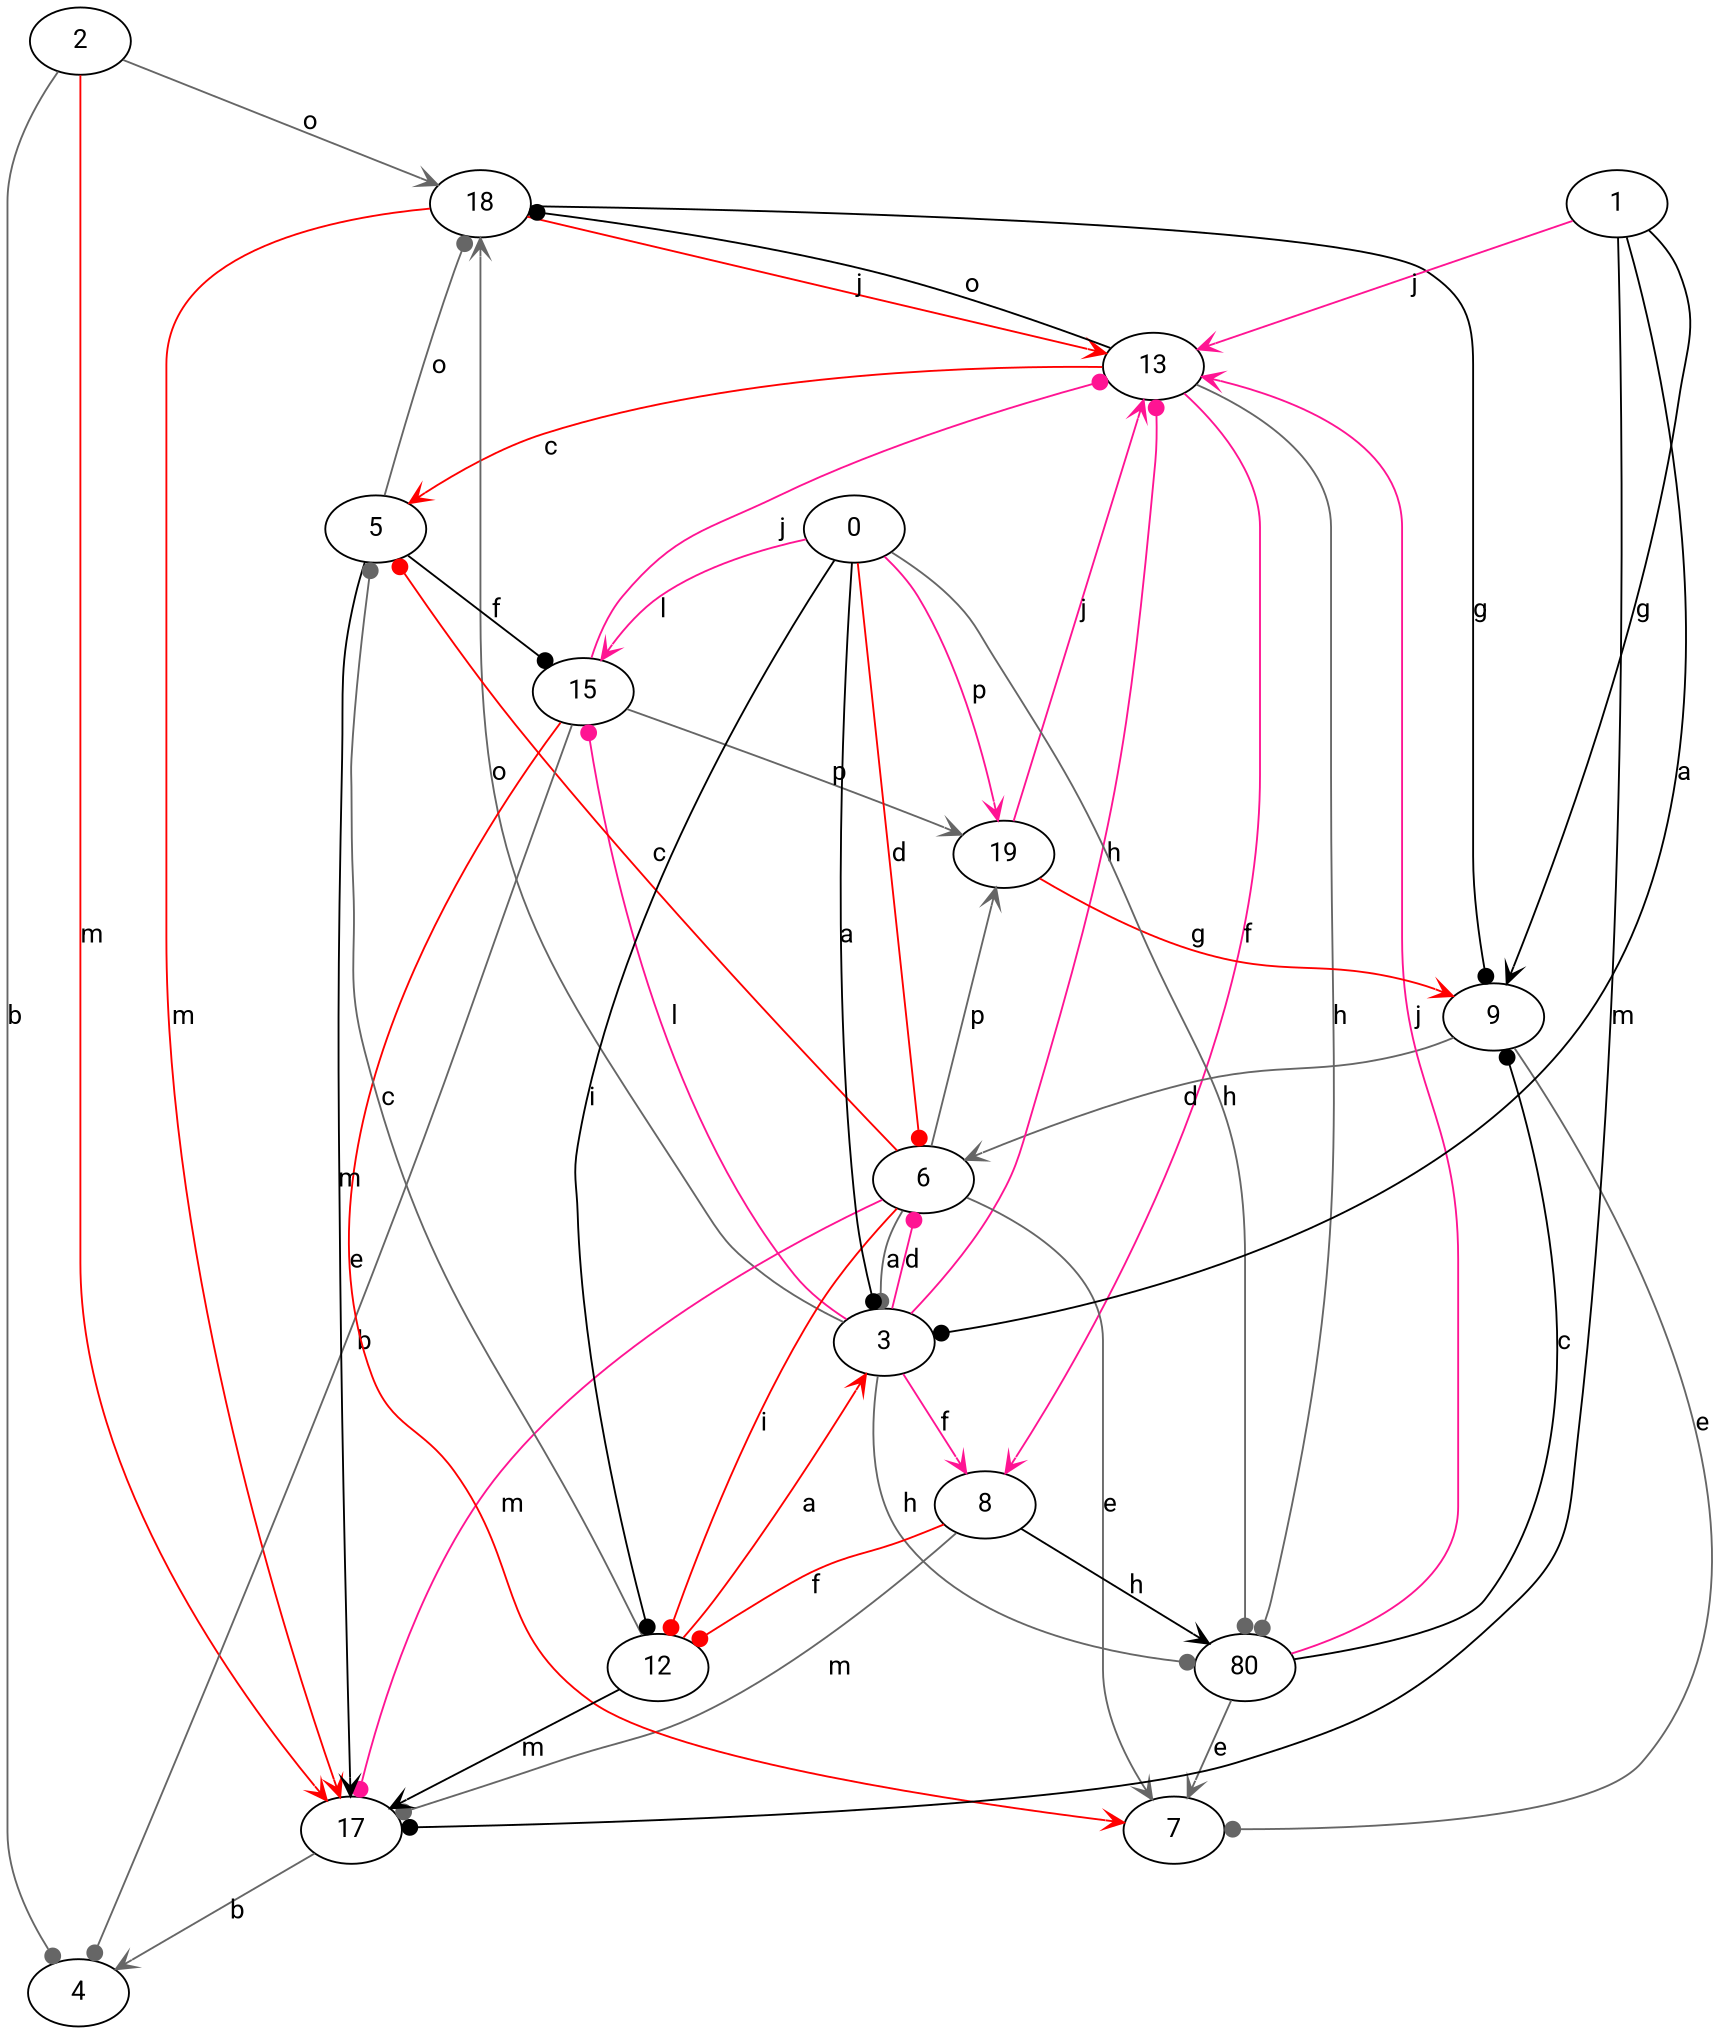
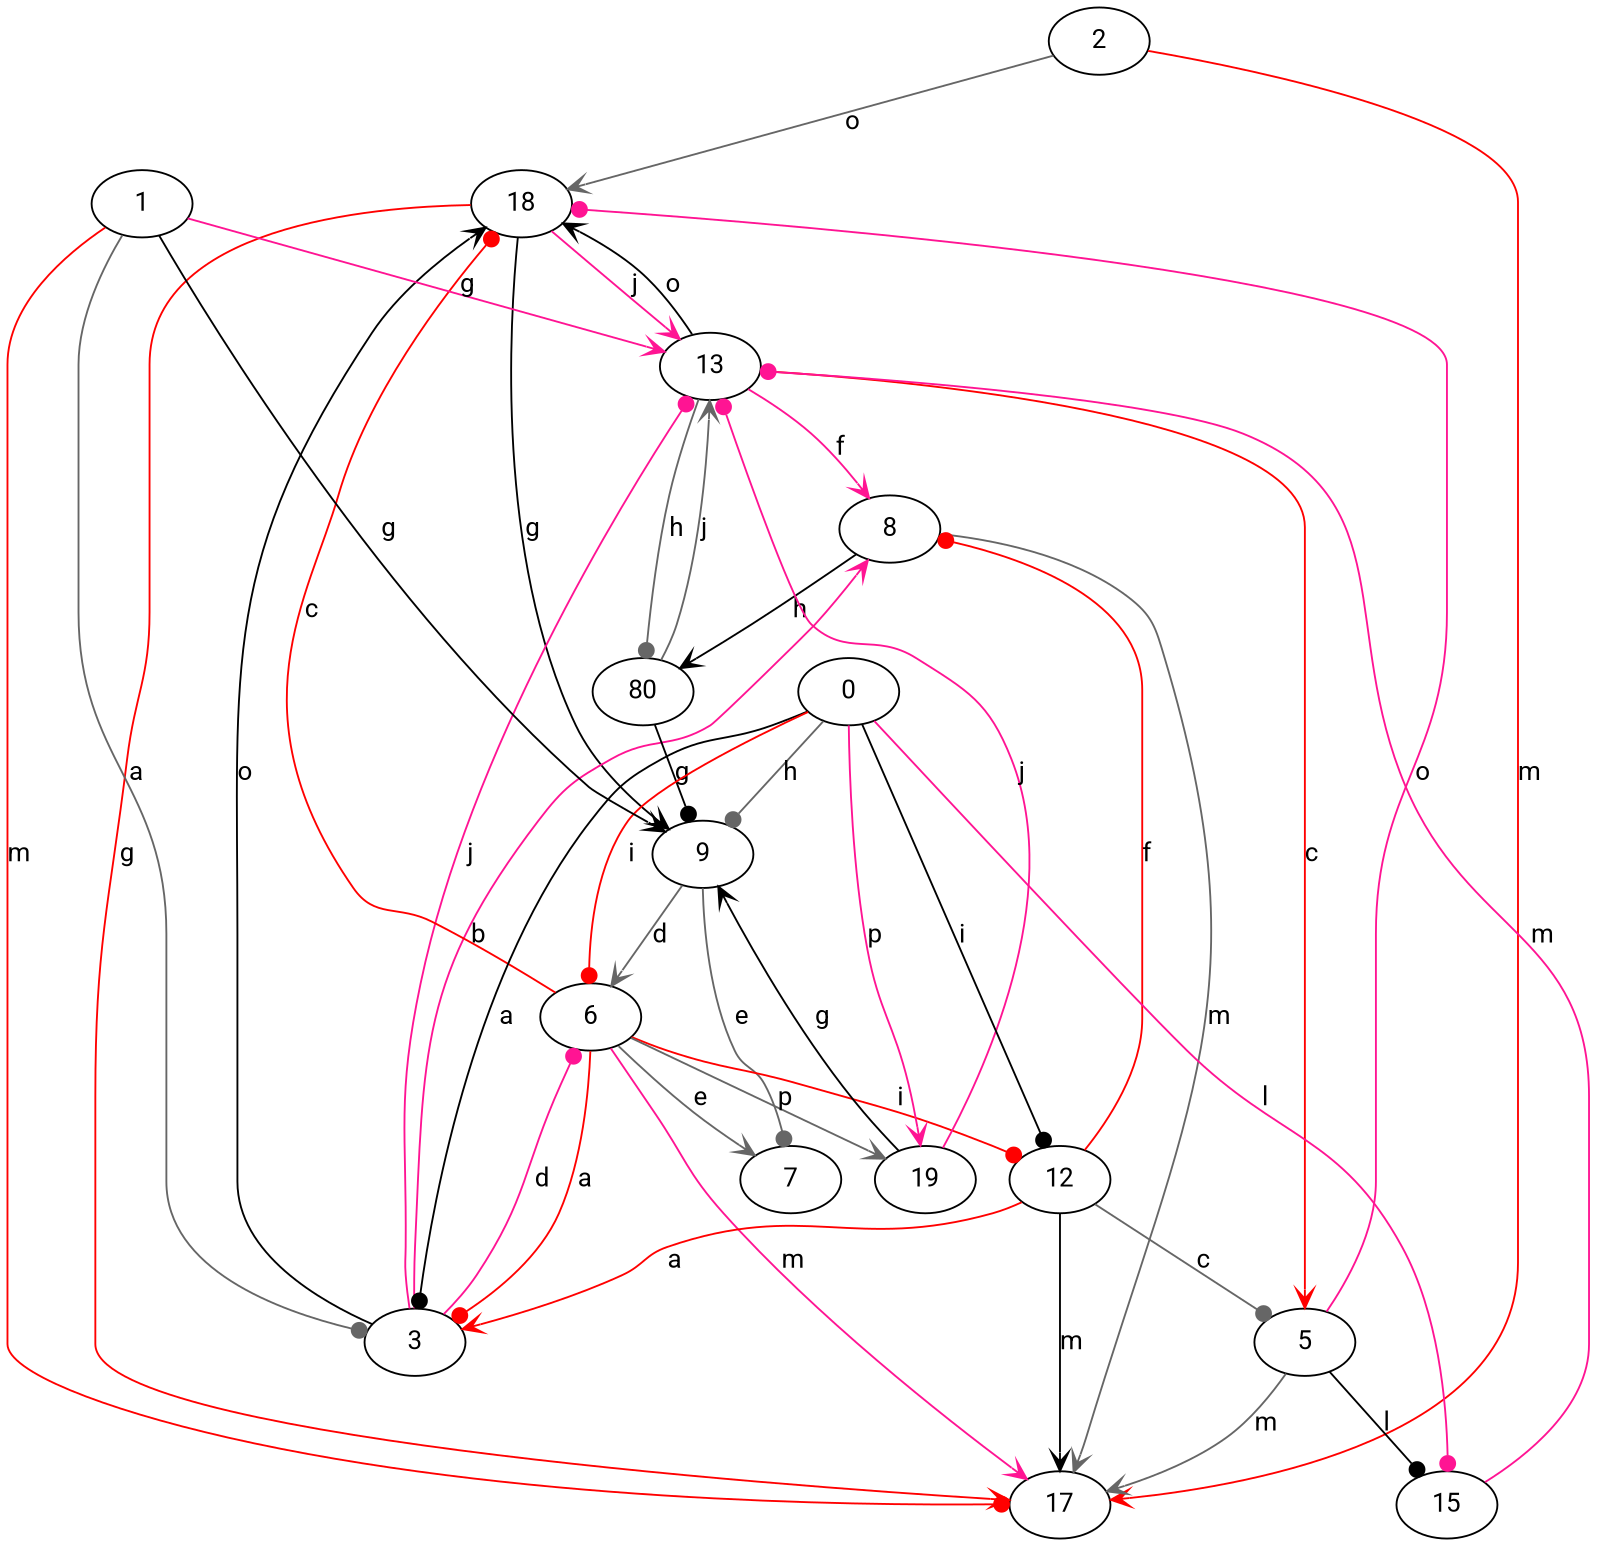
(1337, 249) -> (524, 546)
(832, 262) -> (643, 275)
(807, 283) -> (608, 279)
(1415, 285) -> (467, 285)
(421, 372) -> (1447, 406)
(783, 529) -> (1543, 936)
(699, 574) -> (1226, 1085)
(496, 610) -> (1387, 1424)
(1076, 620) -> (995, 725)
(786, 767) -> none
(508, 849) -> (237, 778)
(900, 854) -> (632, 854)
(1114, 854) -> (471, 854)
(640, 871) -> (289, 664)
(1624, 951) -> (146, 826)
(1220, 958) -> (805, 1033)
(1408, 1013) -> (696, 542)
(184, 1017) -> (127, 854)
(1194, 1043) -> (781, 767)
(672, 1053) -> none
(339, 1169) -> (1216, 1445)
(885, 1250) -> (564, 1200)
(1565, 1342) -> (682, 773)
(545, 1423) -> (788, 1280)
(945, 1424) -> (479, 936)
(445, 1459) -> none
(1571, 1502) -> (7, 1275)
(820, 1568) -> (1142, 798)
(955, 1587) -> none
(704, 1712) -> (1210, 926)
(1213, 1740) -> none
(79, 1993) -> none
